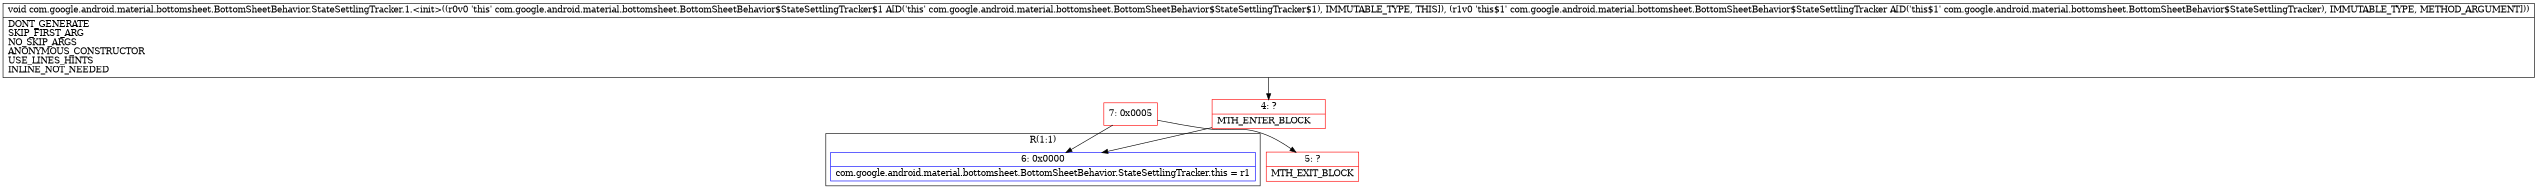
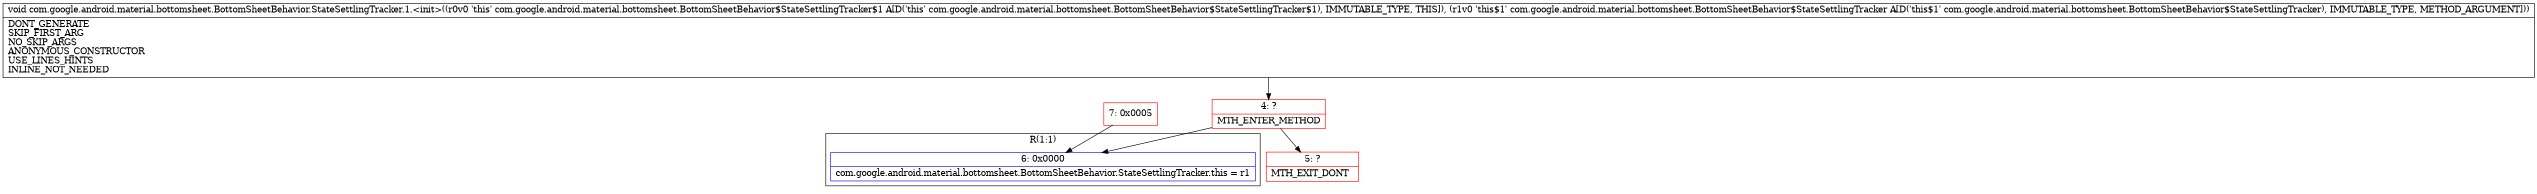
(1264, 121) -> (1269, 121)
(1226, 130) -> (1289, 138)
(1312, 174) -> (1310, 174)
